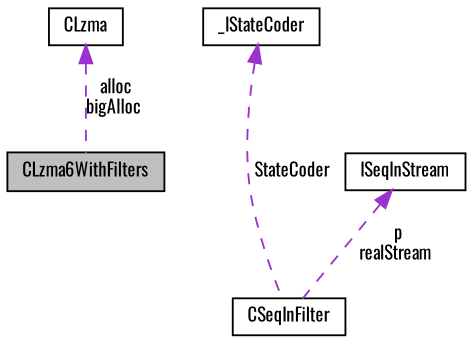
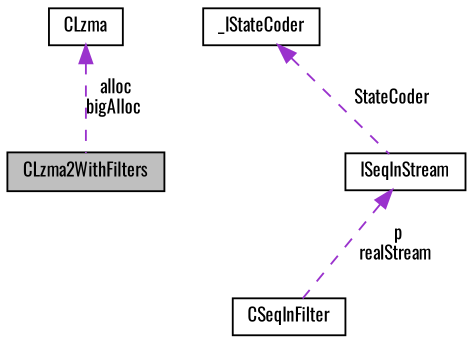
(86, 172) -> (86, 172)
(249, 183) -> (340, 106)
